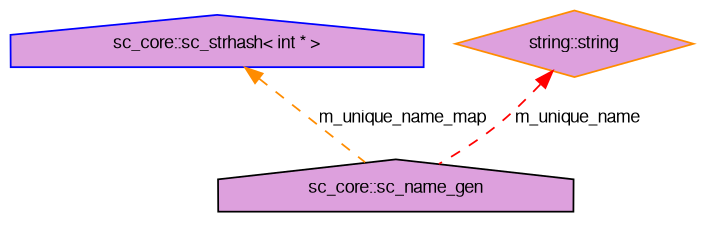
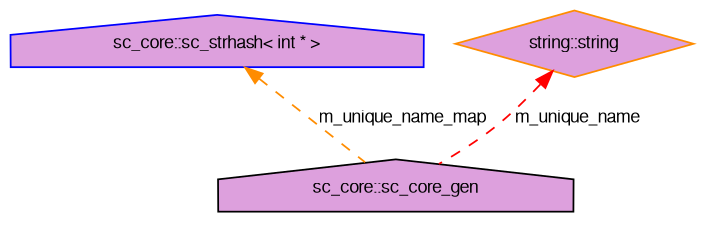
(396, 188) -> (396, 188)
